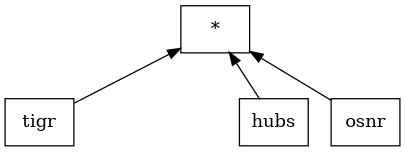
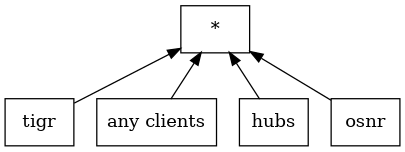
none -> (157, 122)
